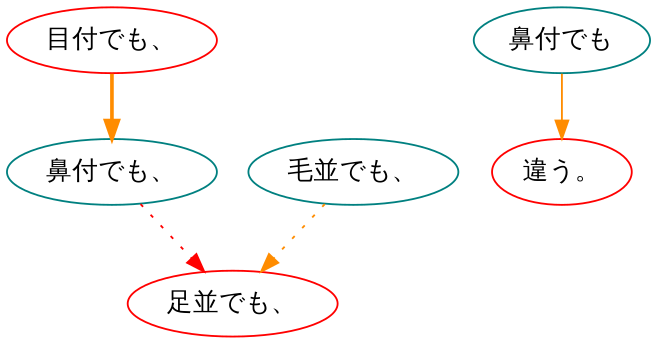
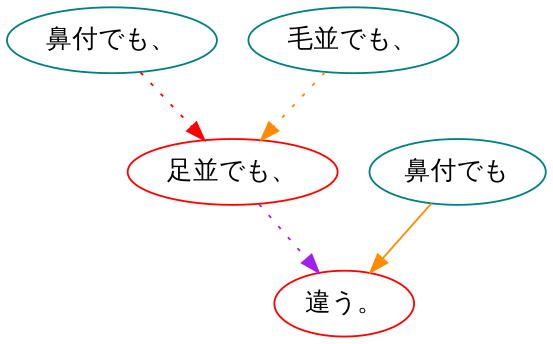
(112, 40) -> none
none -> (283, 231)
